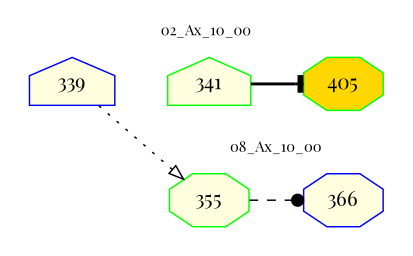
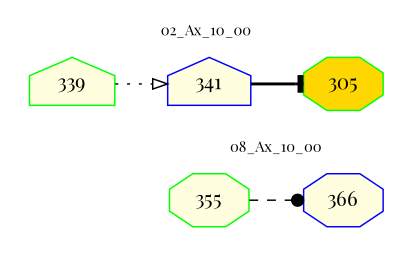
(72, 84) -> (72, 84)
(209, 84) -> (209, 84)
(343, 84) -> (343, 84)
(135, 138) -> (134, 84)
